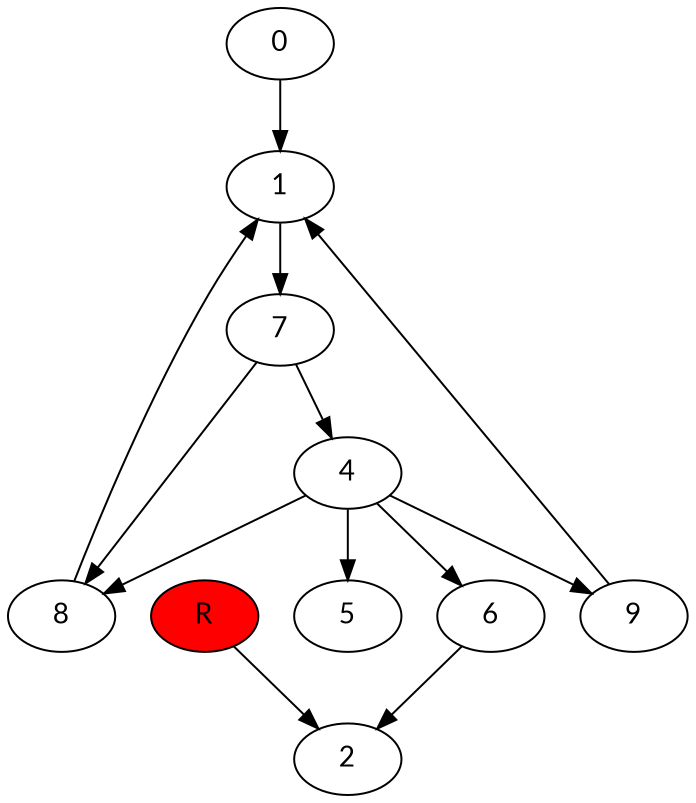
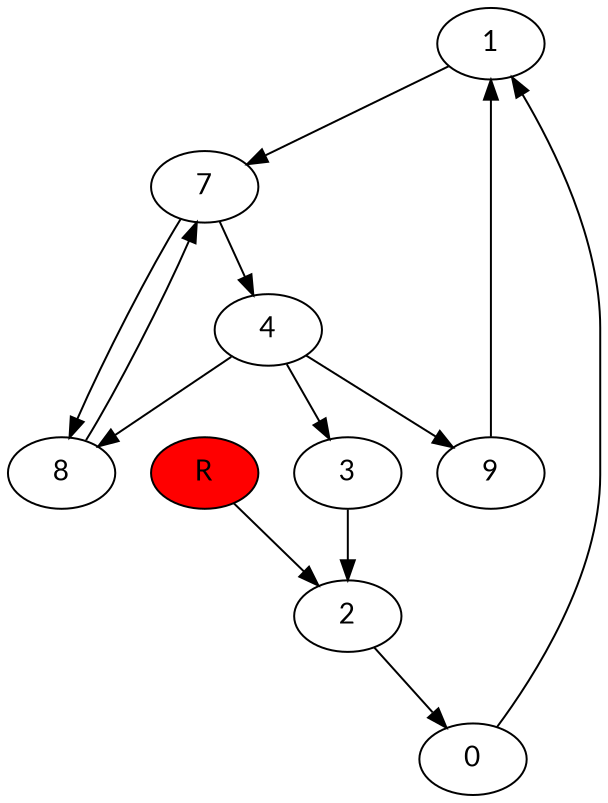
(151, 404) -> (140, 342)
(348, 616) -> none
(491, 616) -> (348, 473)
none -> (404, 680)
